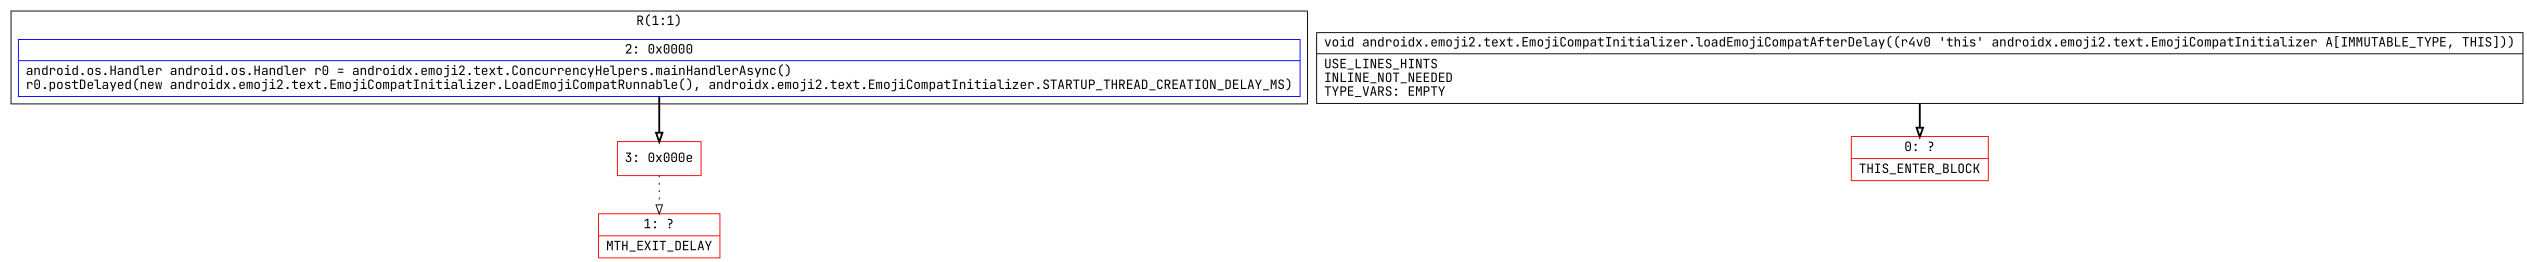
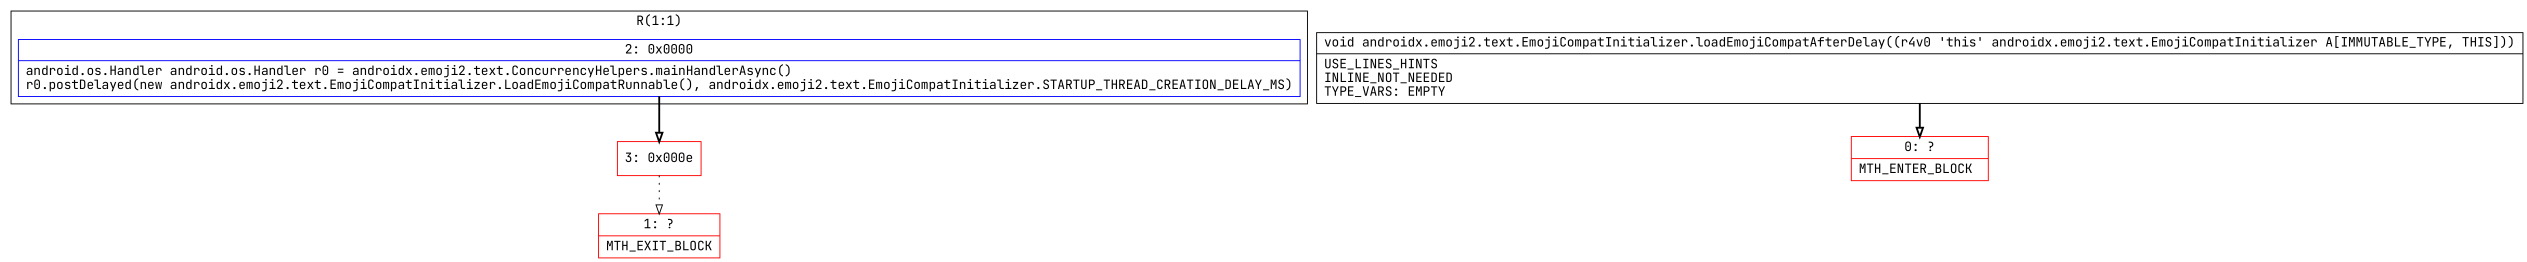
(1920, 169) -> (1916, 169)
(659, 246) -> (659, 246)
